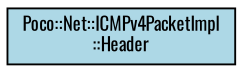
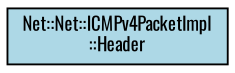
(121, 36) -> (118, 36)
